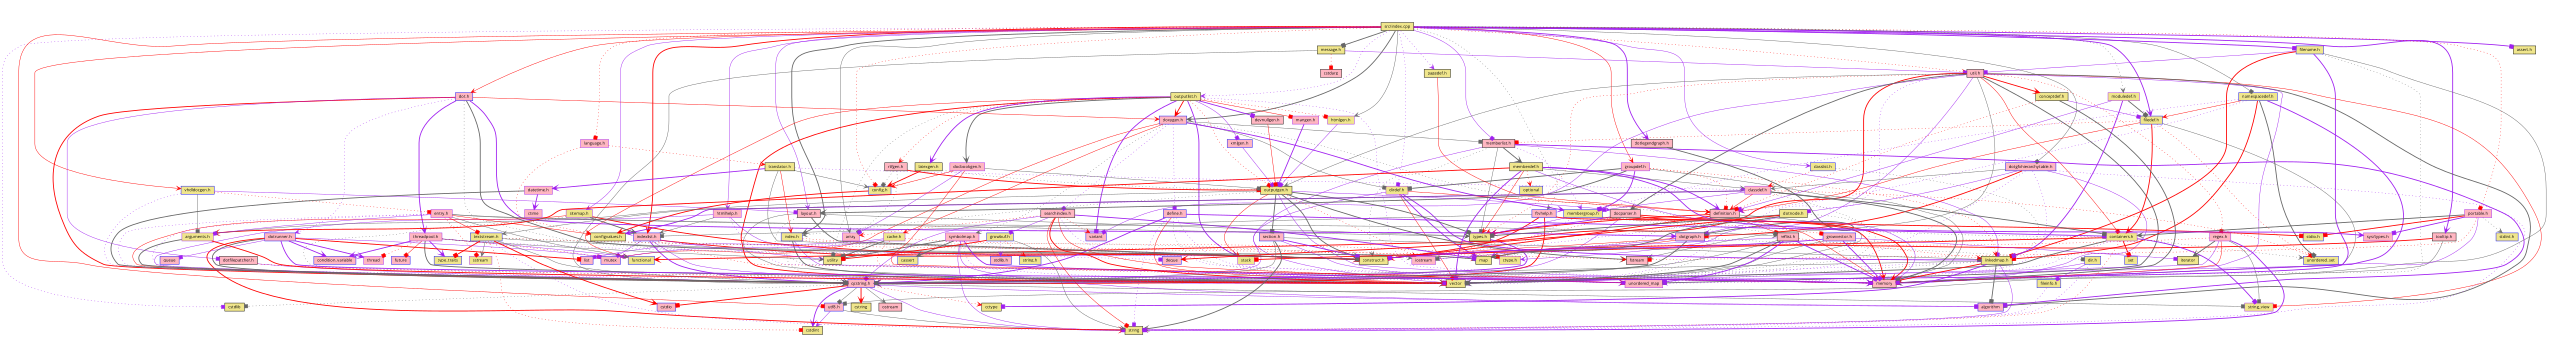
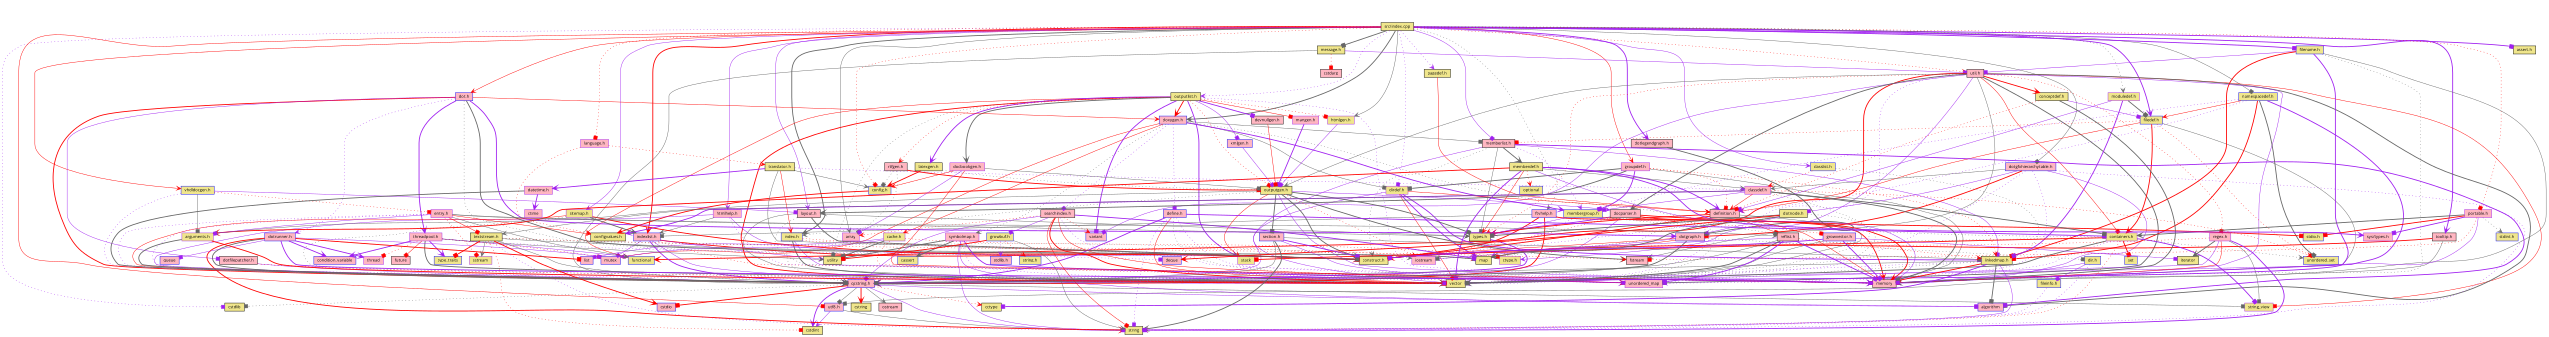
(486, 237) -> (486, 237)
(401, 260) -> (401, 260)
